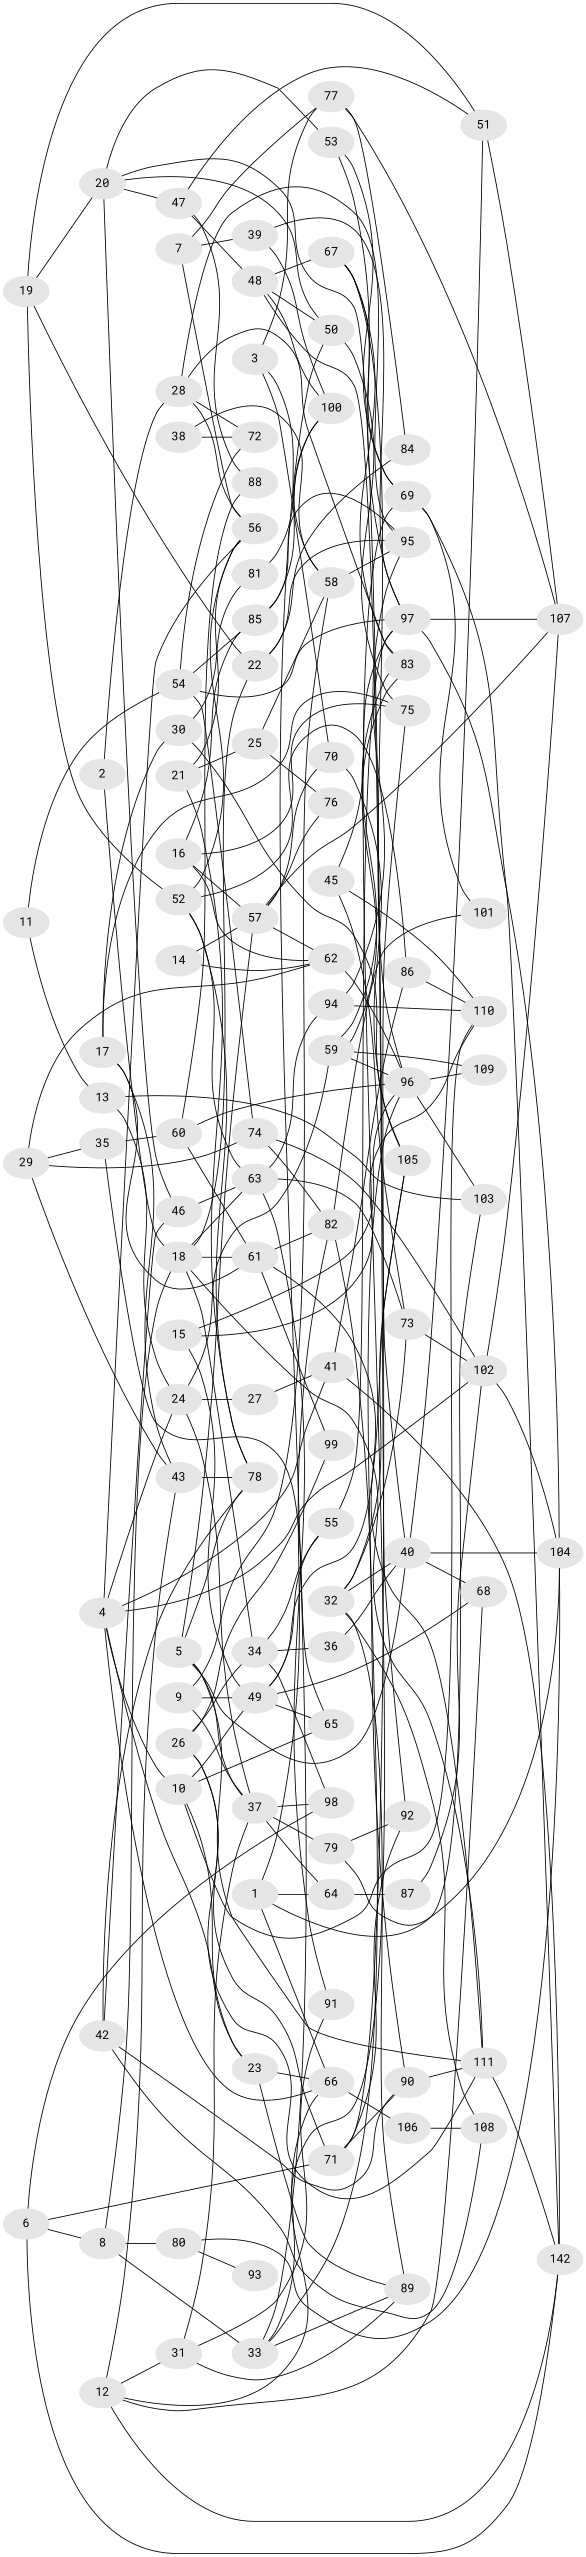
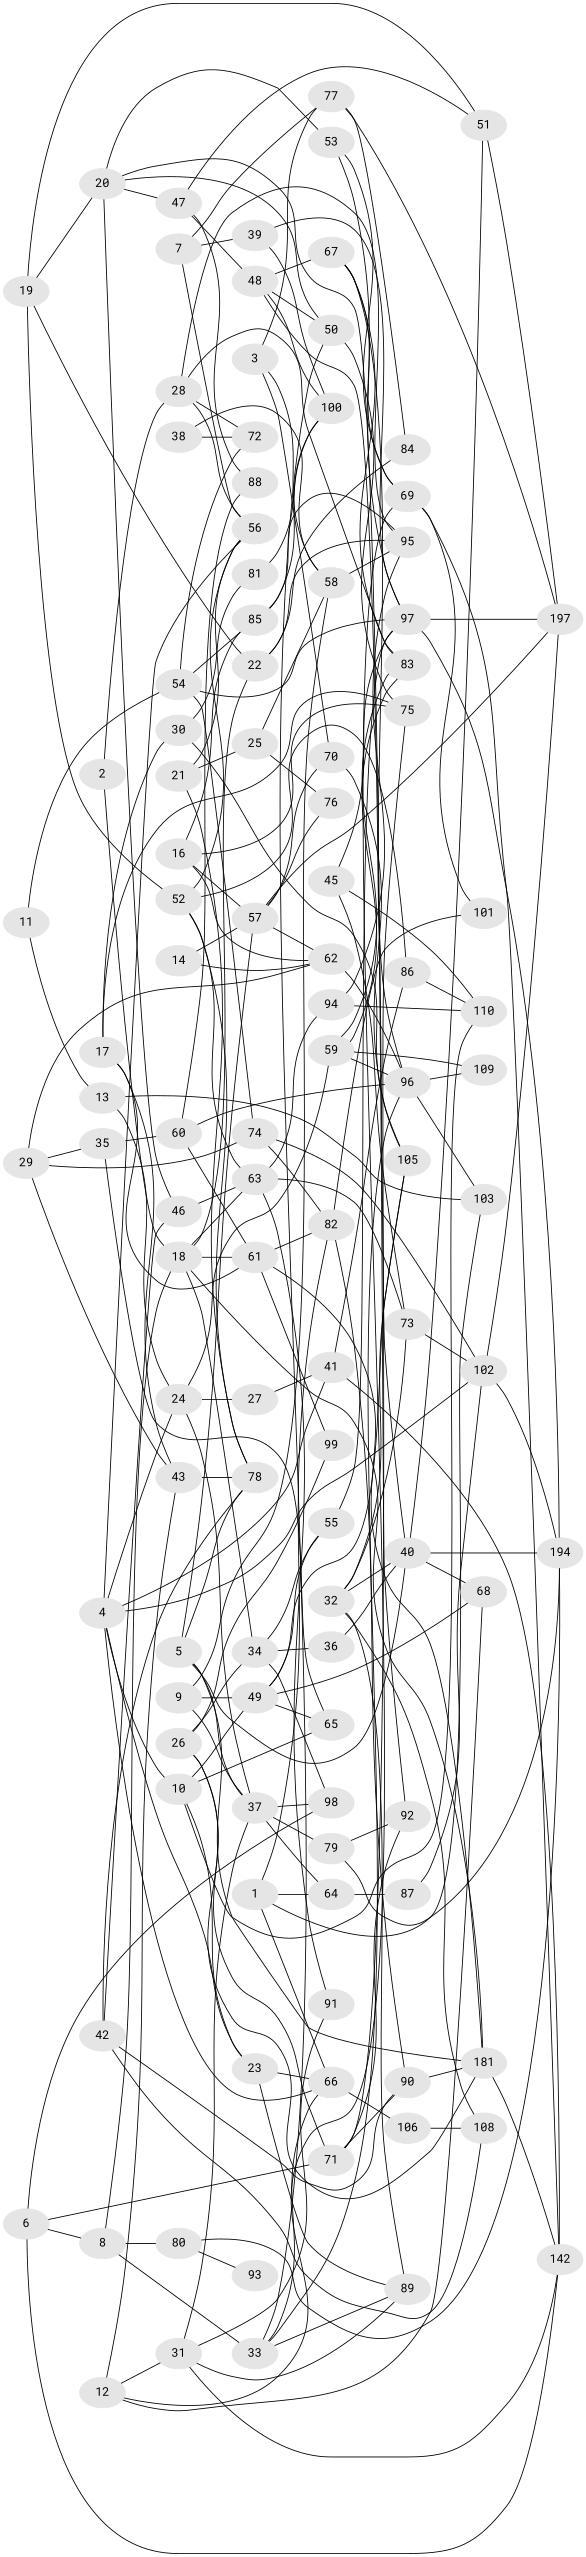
(560, 619) -> (560, 619)
(179, 1335) -> none
(560, 1553) -> (560, 1553)
(484, 2063) -> (484, 2063)
(392, 2521) -> (412, 2457)
